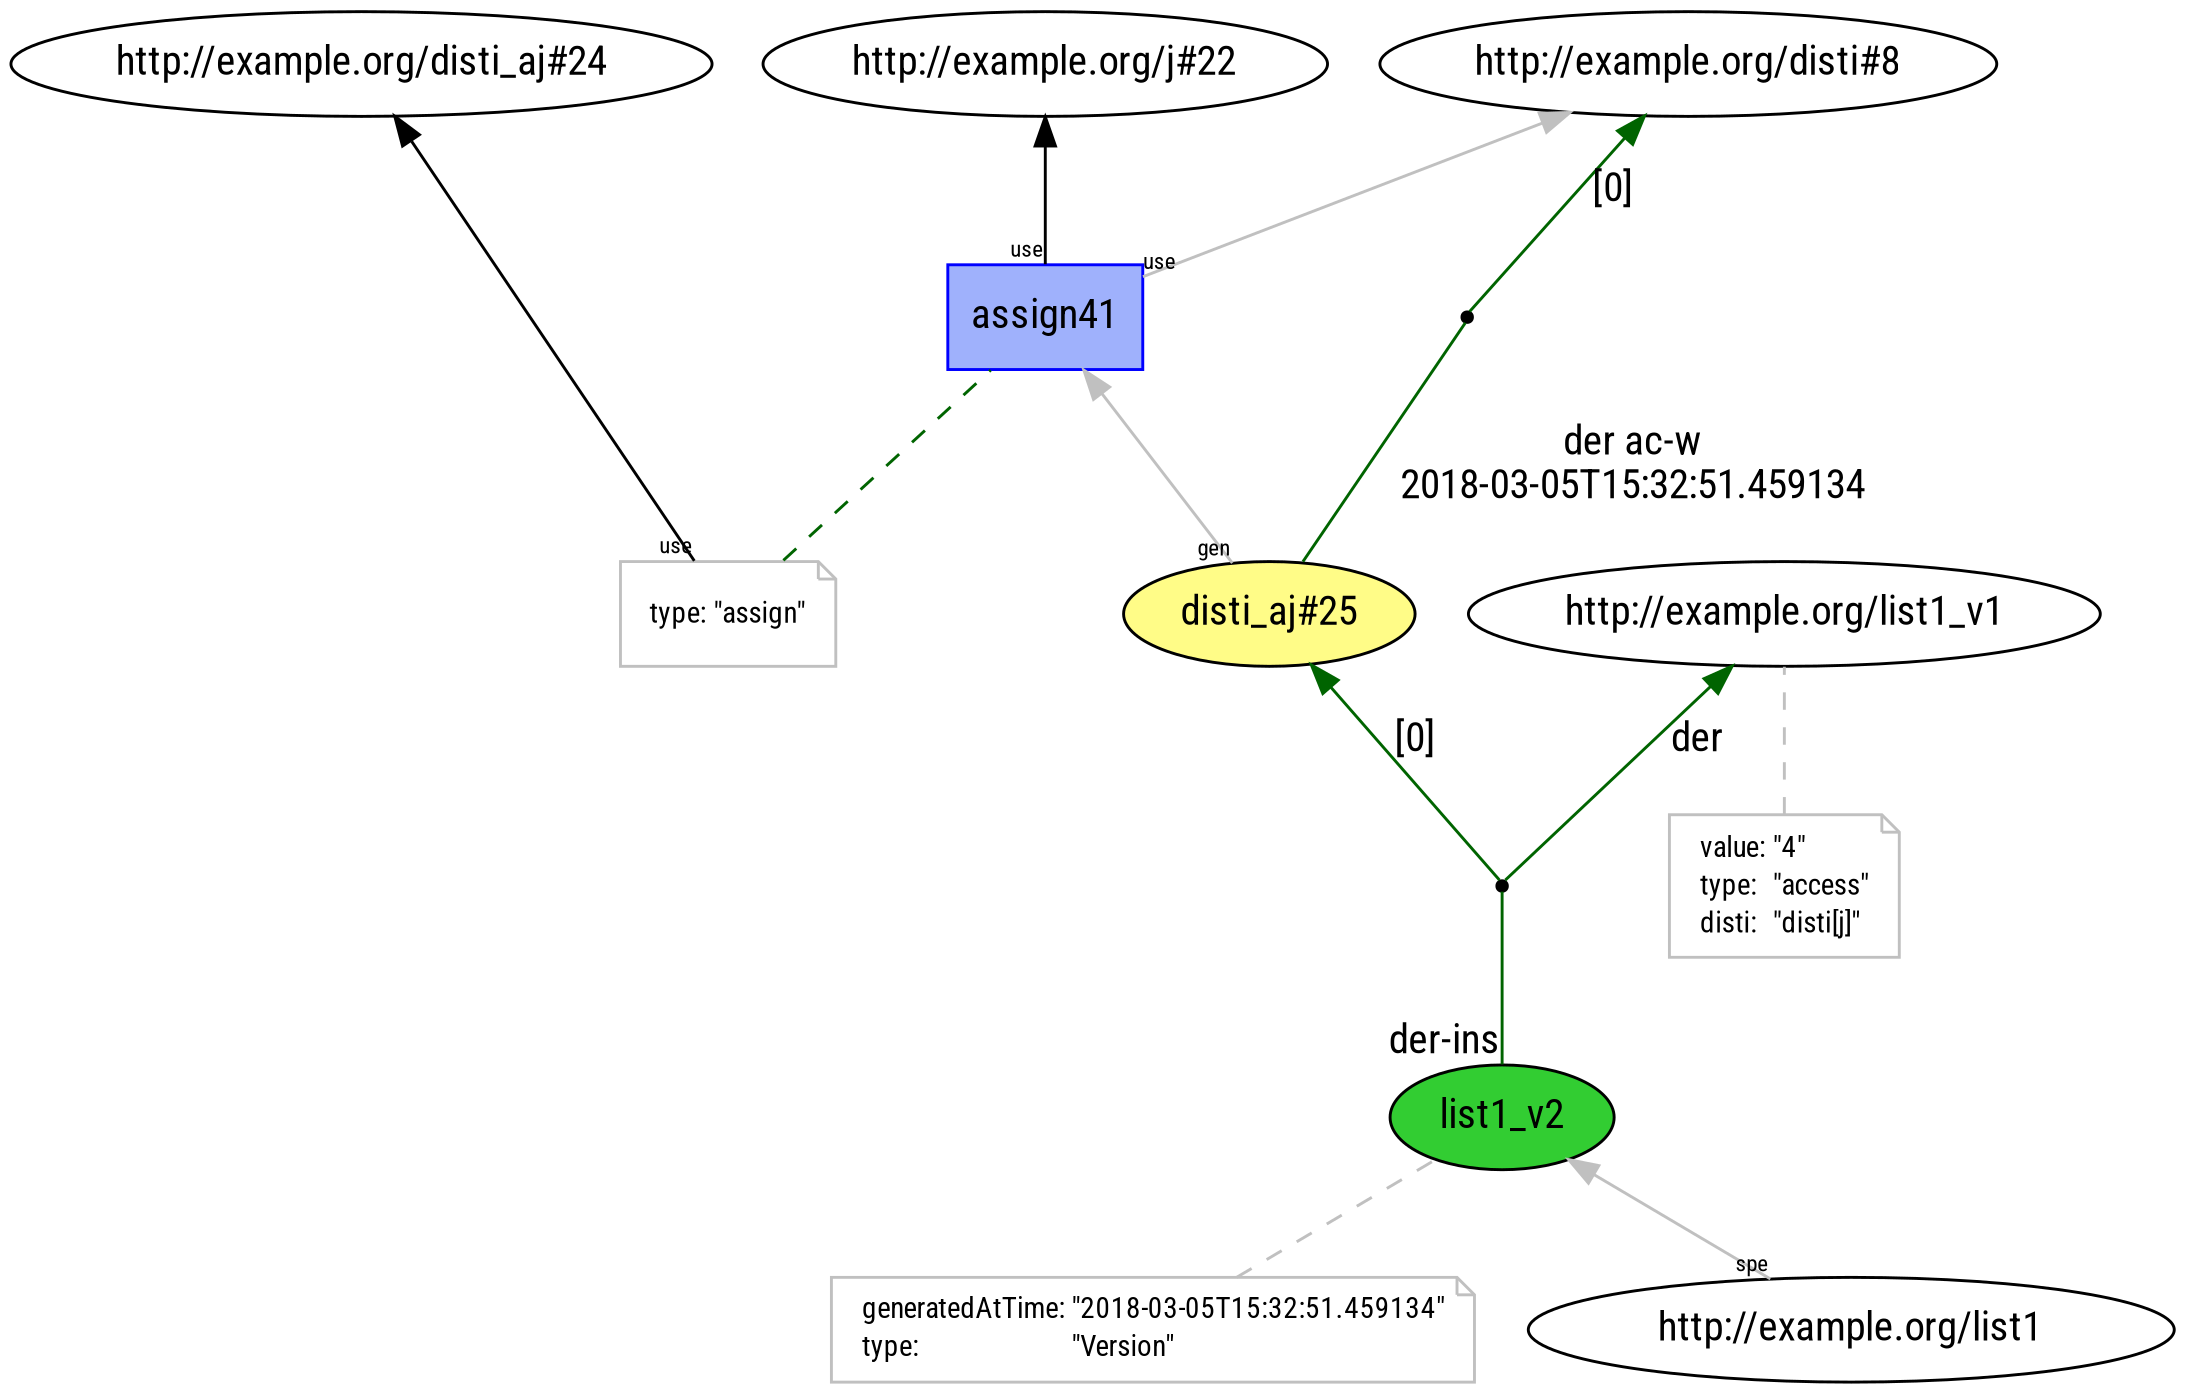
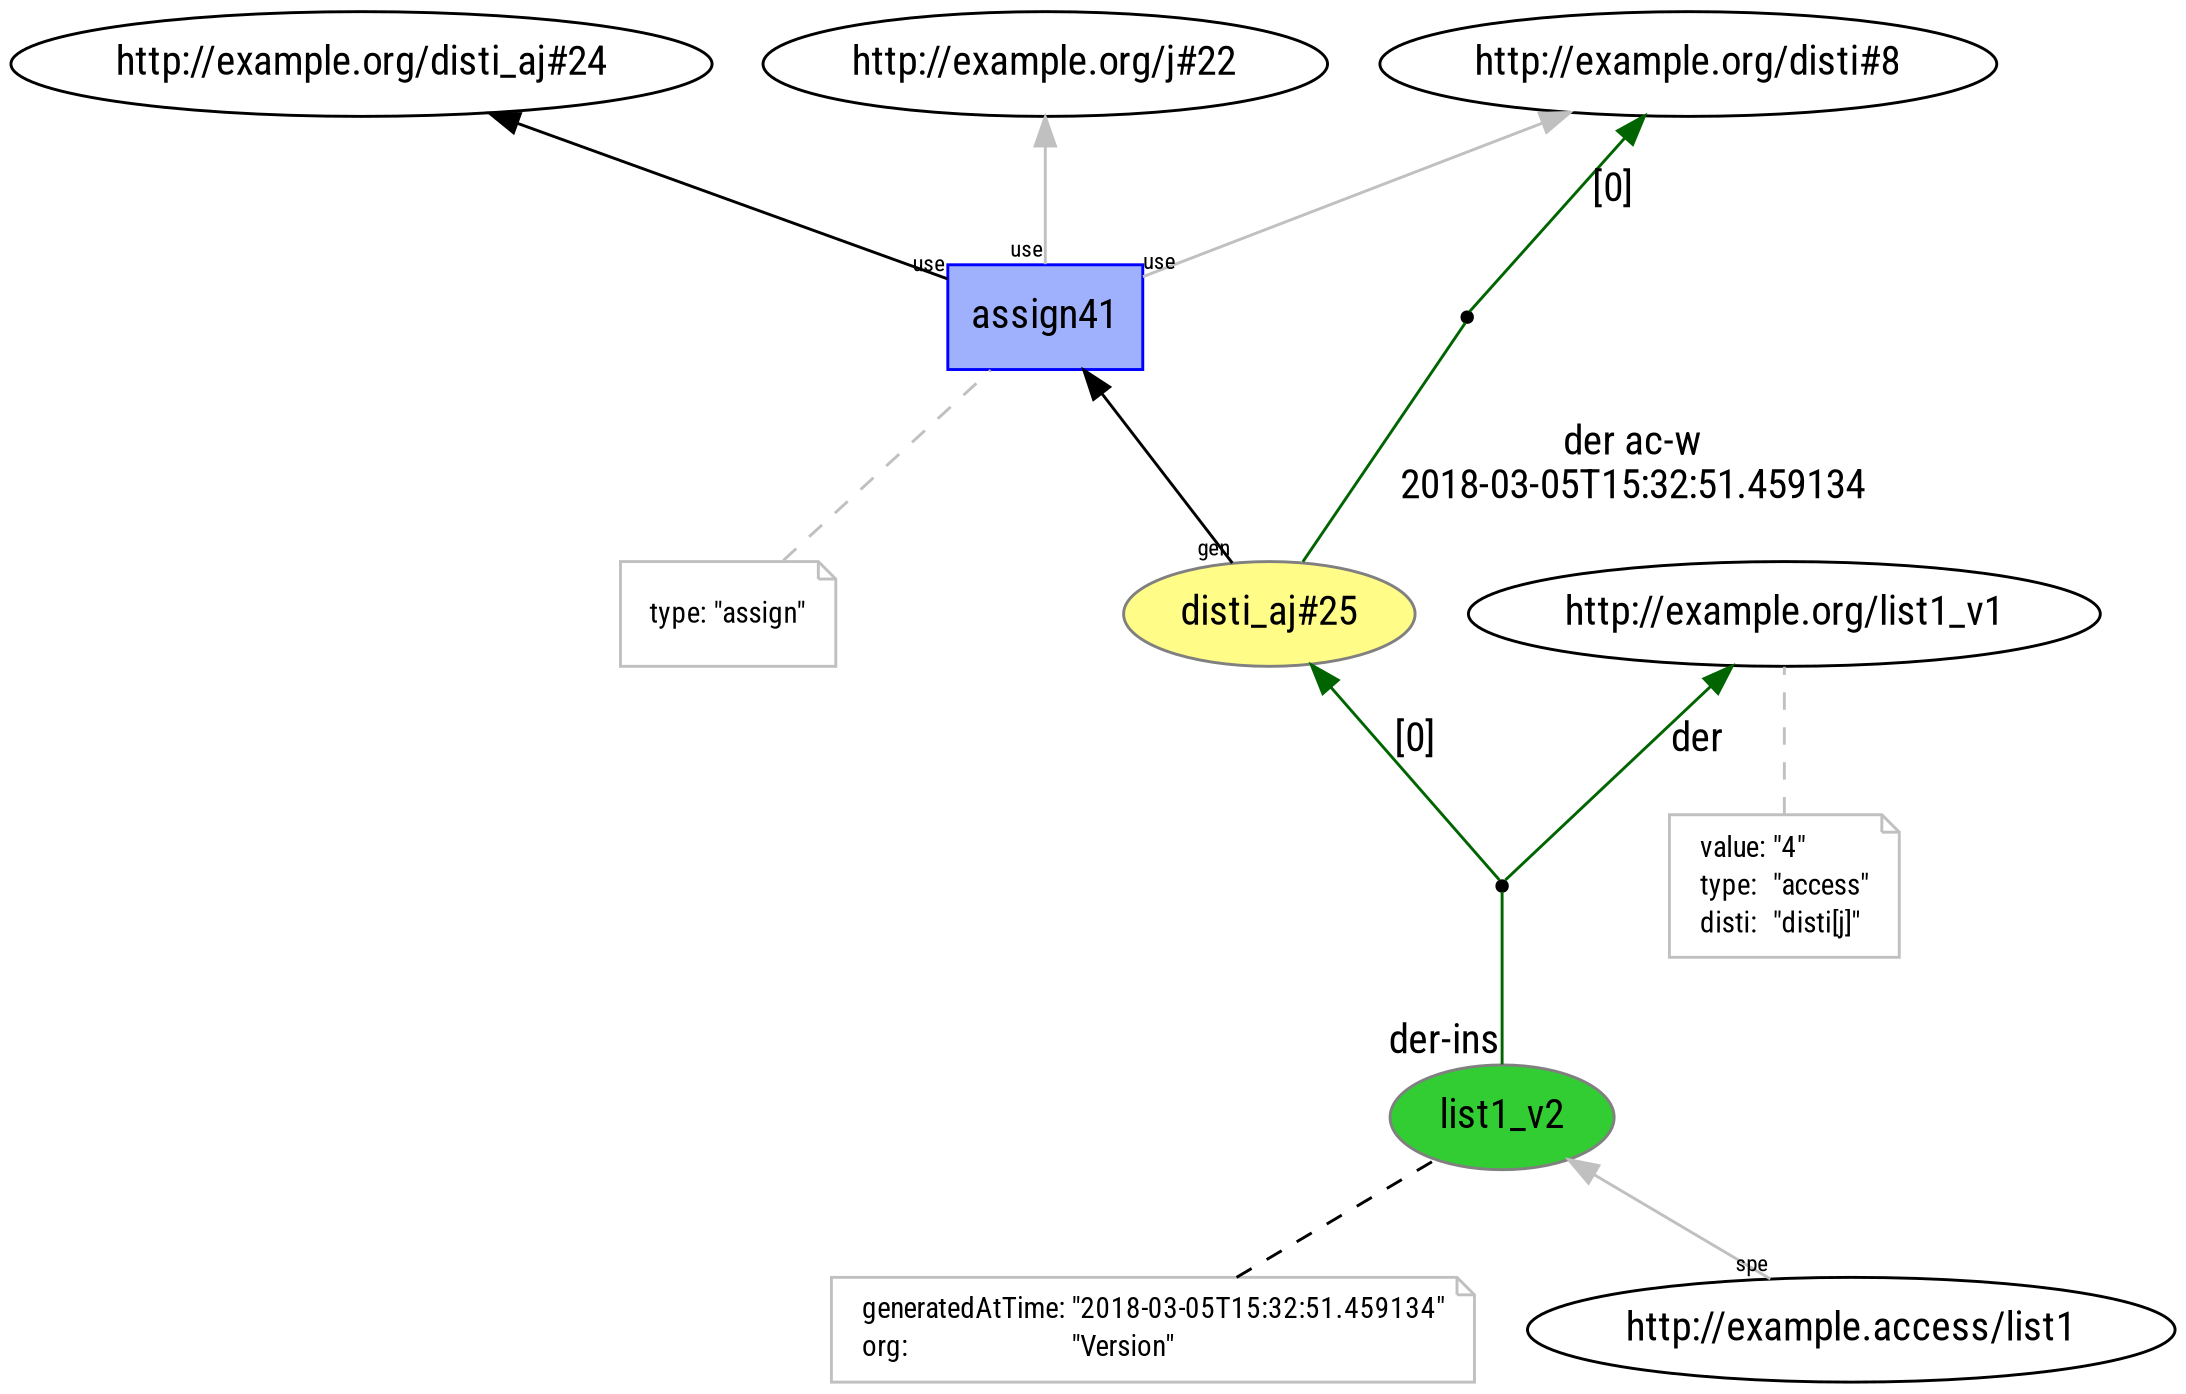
(1045, 205) -> (1045, 205)
(553, 351) -> (733, 201)
(887, 465) -> (887, 465)
(1167, 478) -> (1167, 478)
(1269, 614) -> (1269, 614)
(1502, 1117) -> (1502, 1117)
(1336, 1219) -> (1336, 1219)
(1851, 1330) -> (1851, 1330)
(891, 1347) -> (885, 1347)
